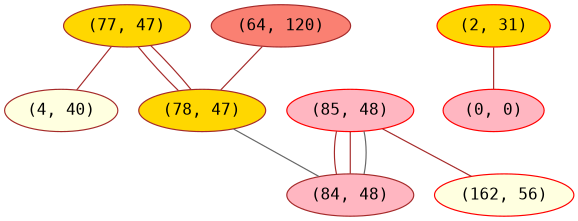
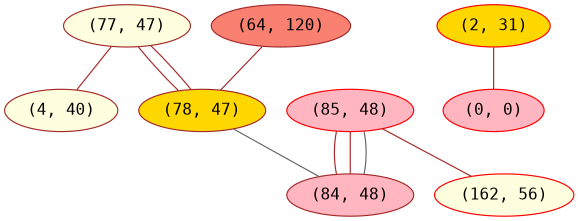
(127, 26) -> (127, 26)
